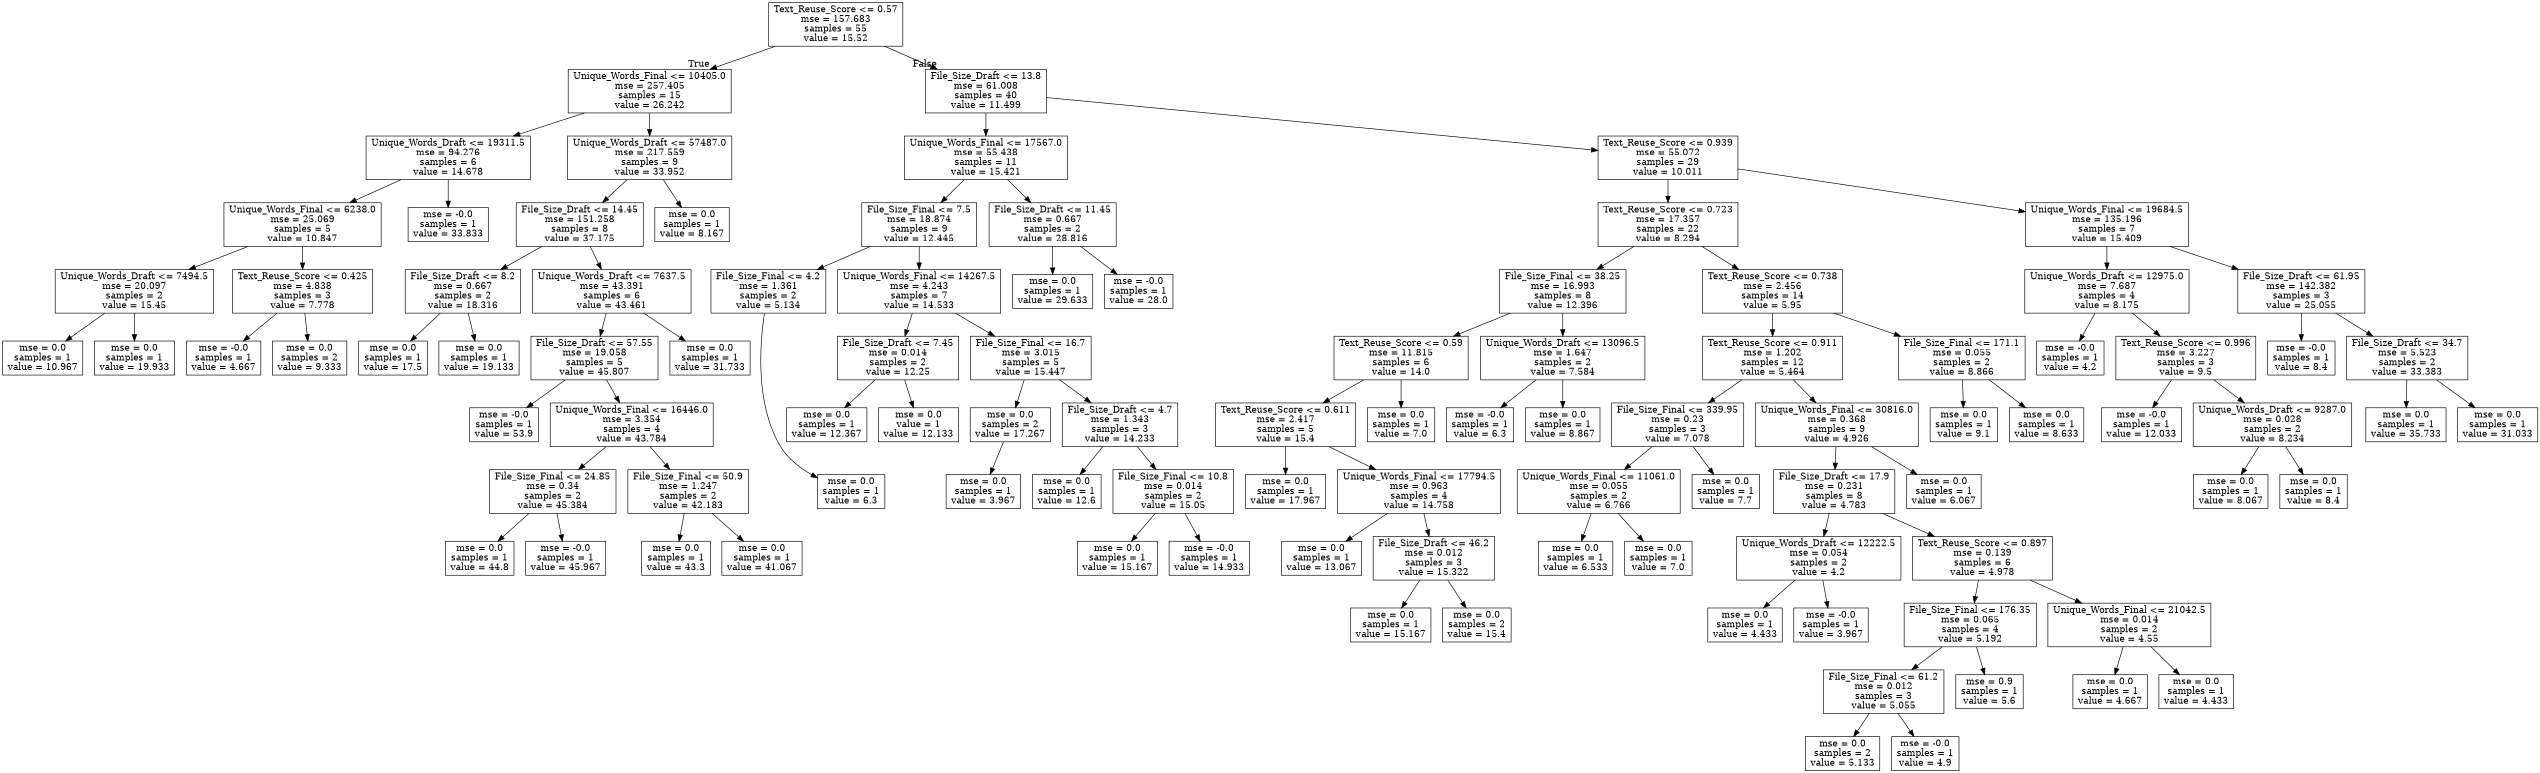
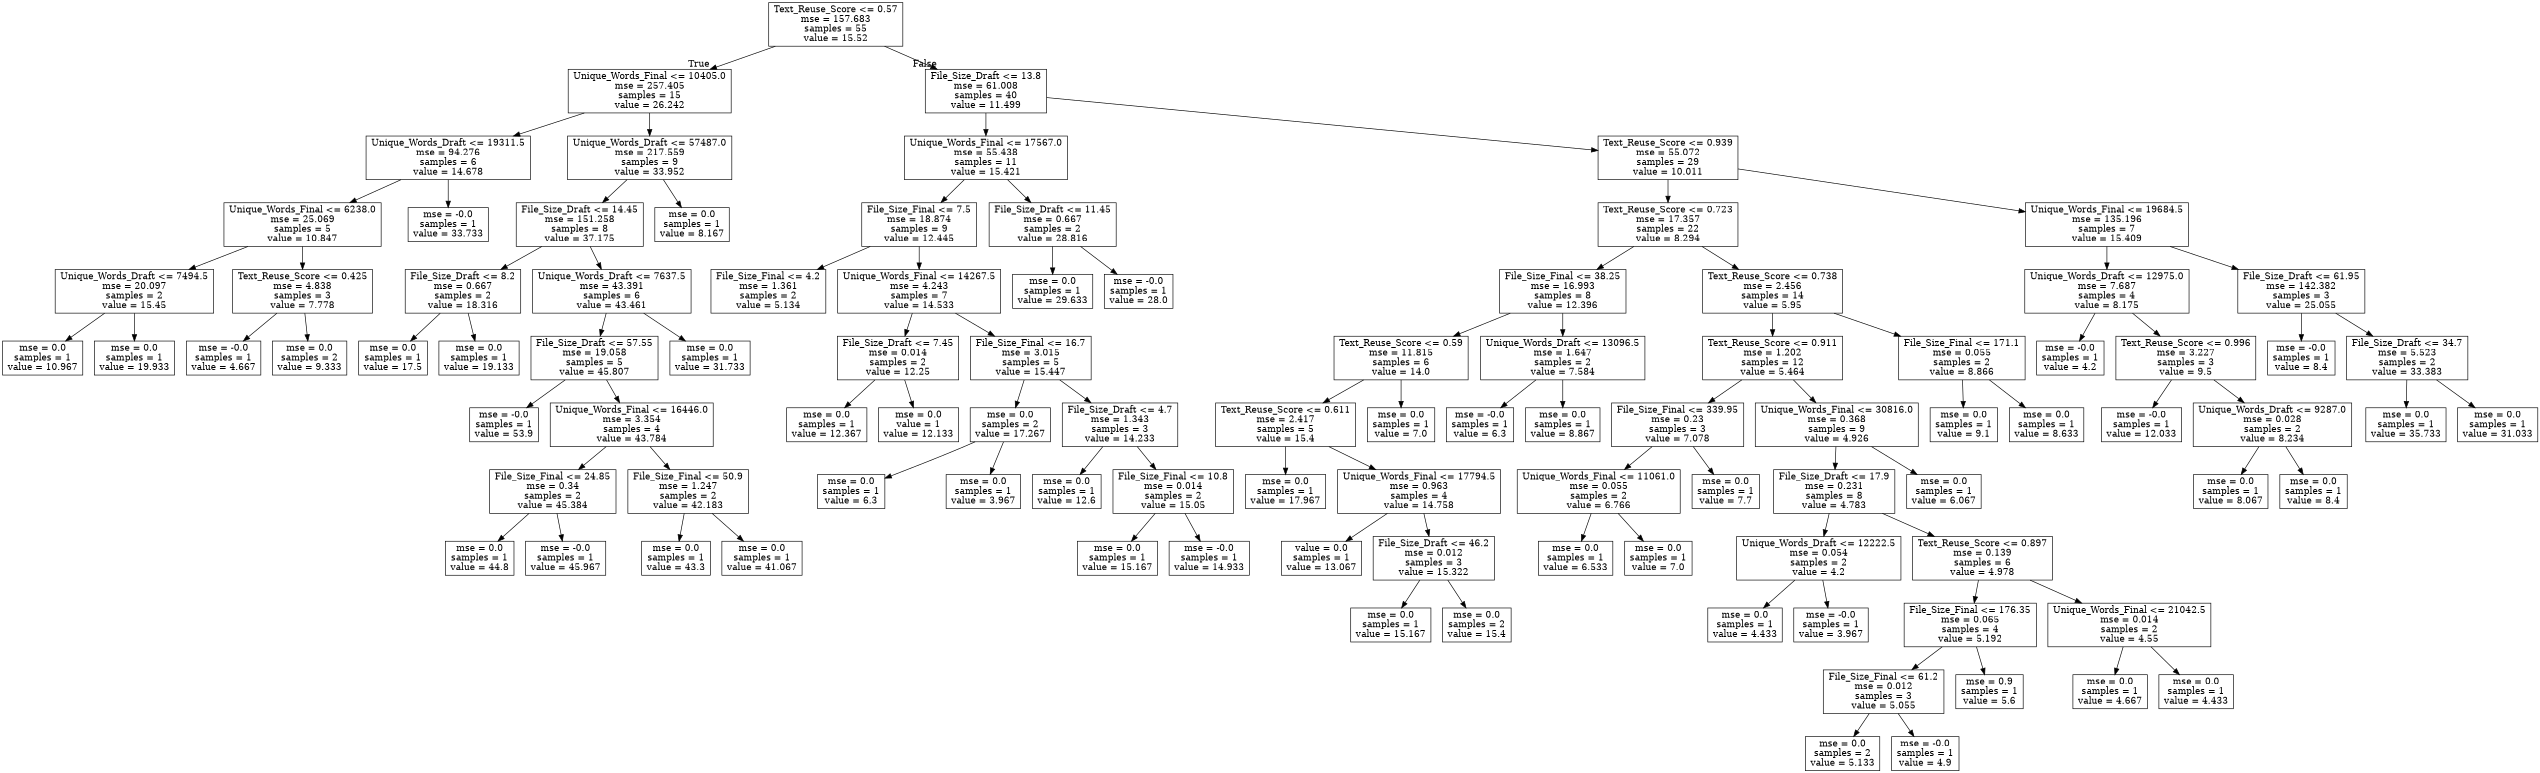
(448, 225) -> (448, 225)
(765, 402) -> (933, 459)
(1322, 558) -> (1322, 558)
